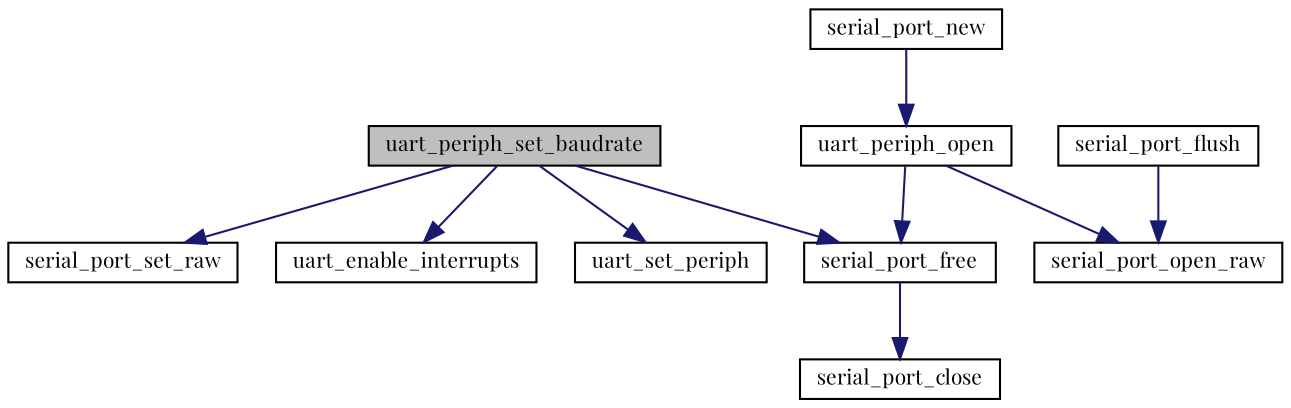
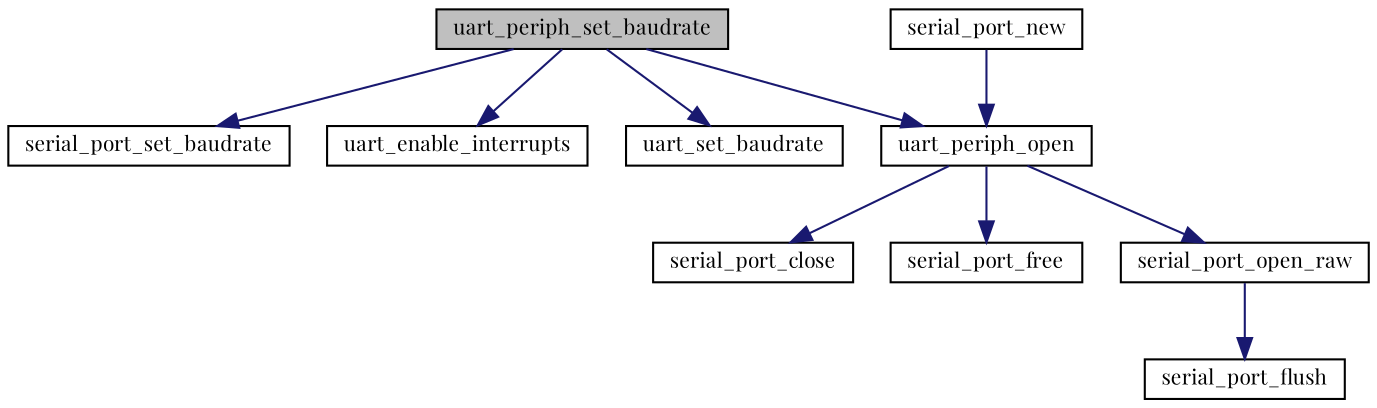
(1158, 194) -> (1245, 310)
(697, 201) -> (774, 85)
(123, 262) -> (149, 146)
(671, 262) -> (734, 146)
(900, 310) -> (879, 200)
